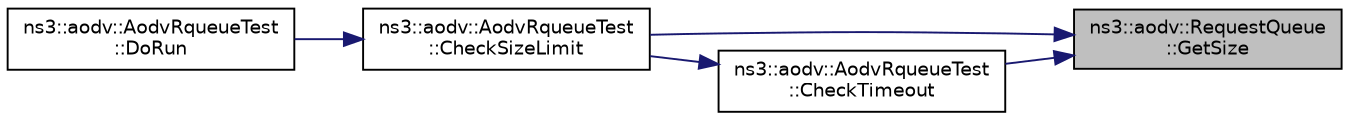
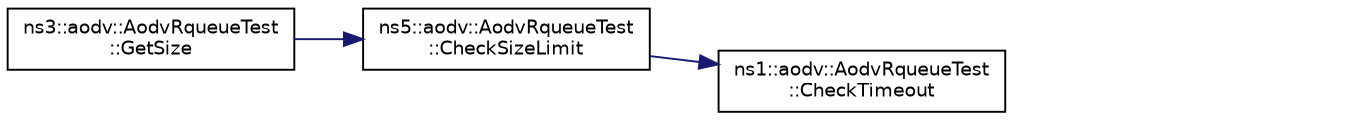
(151, 39) -> (151, 39)
(506, 39) -> (506, 39)
(1208, 39) -> none
(862, 81) -> (862, 81)
